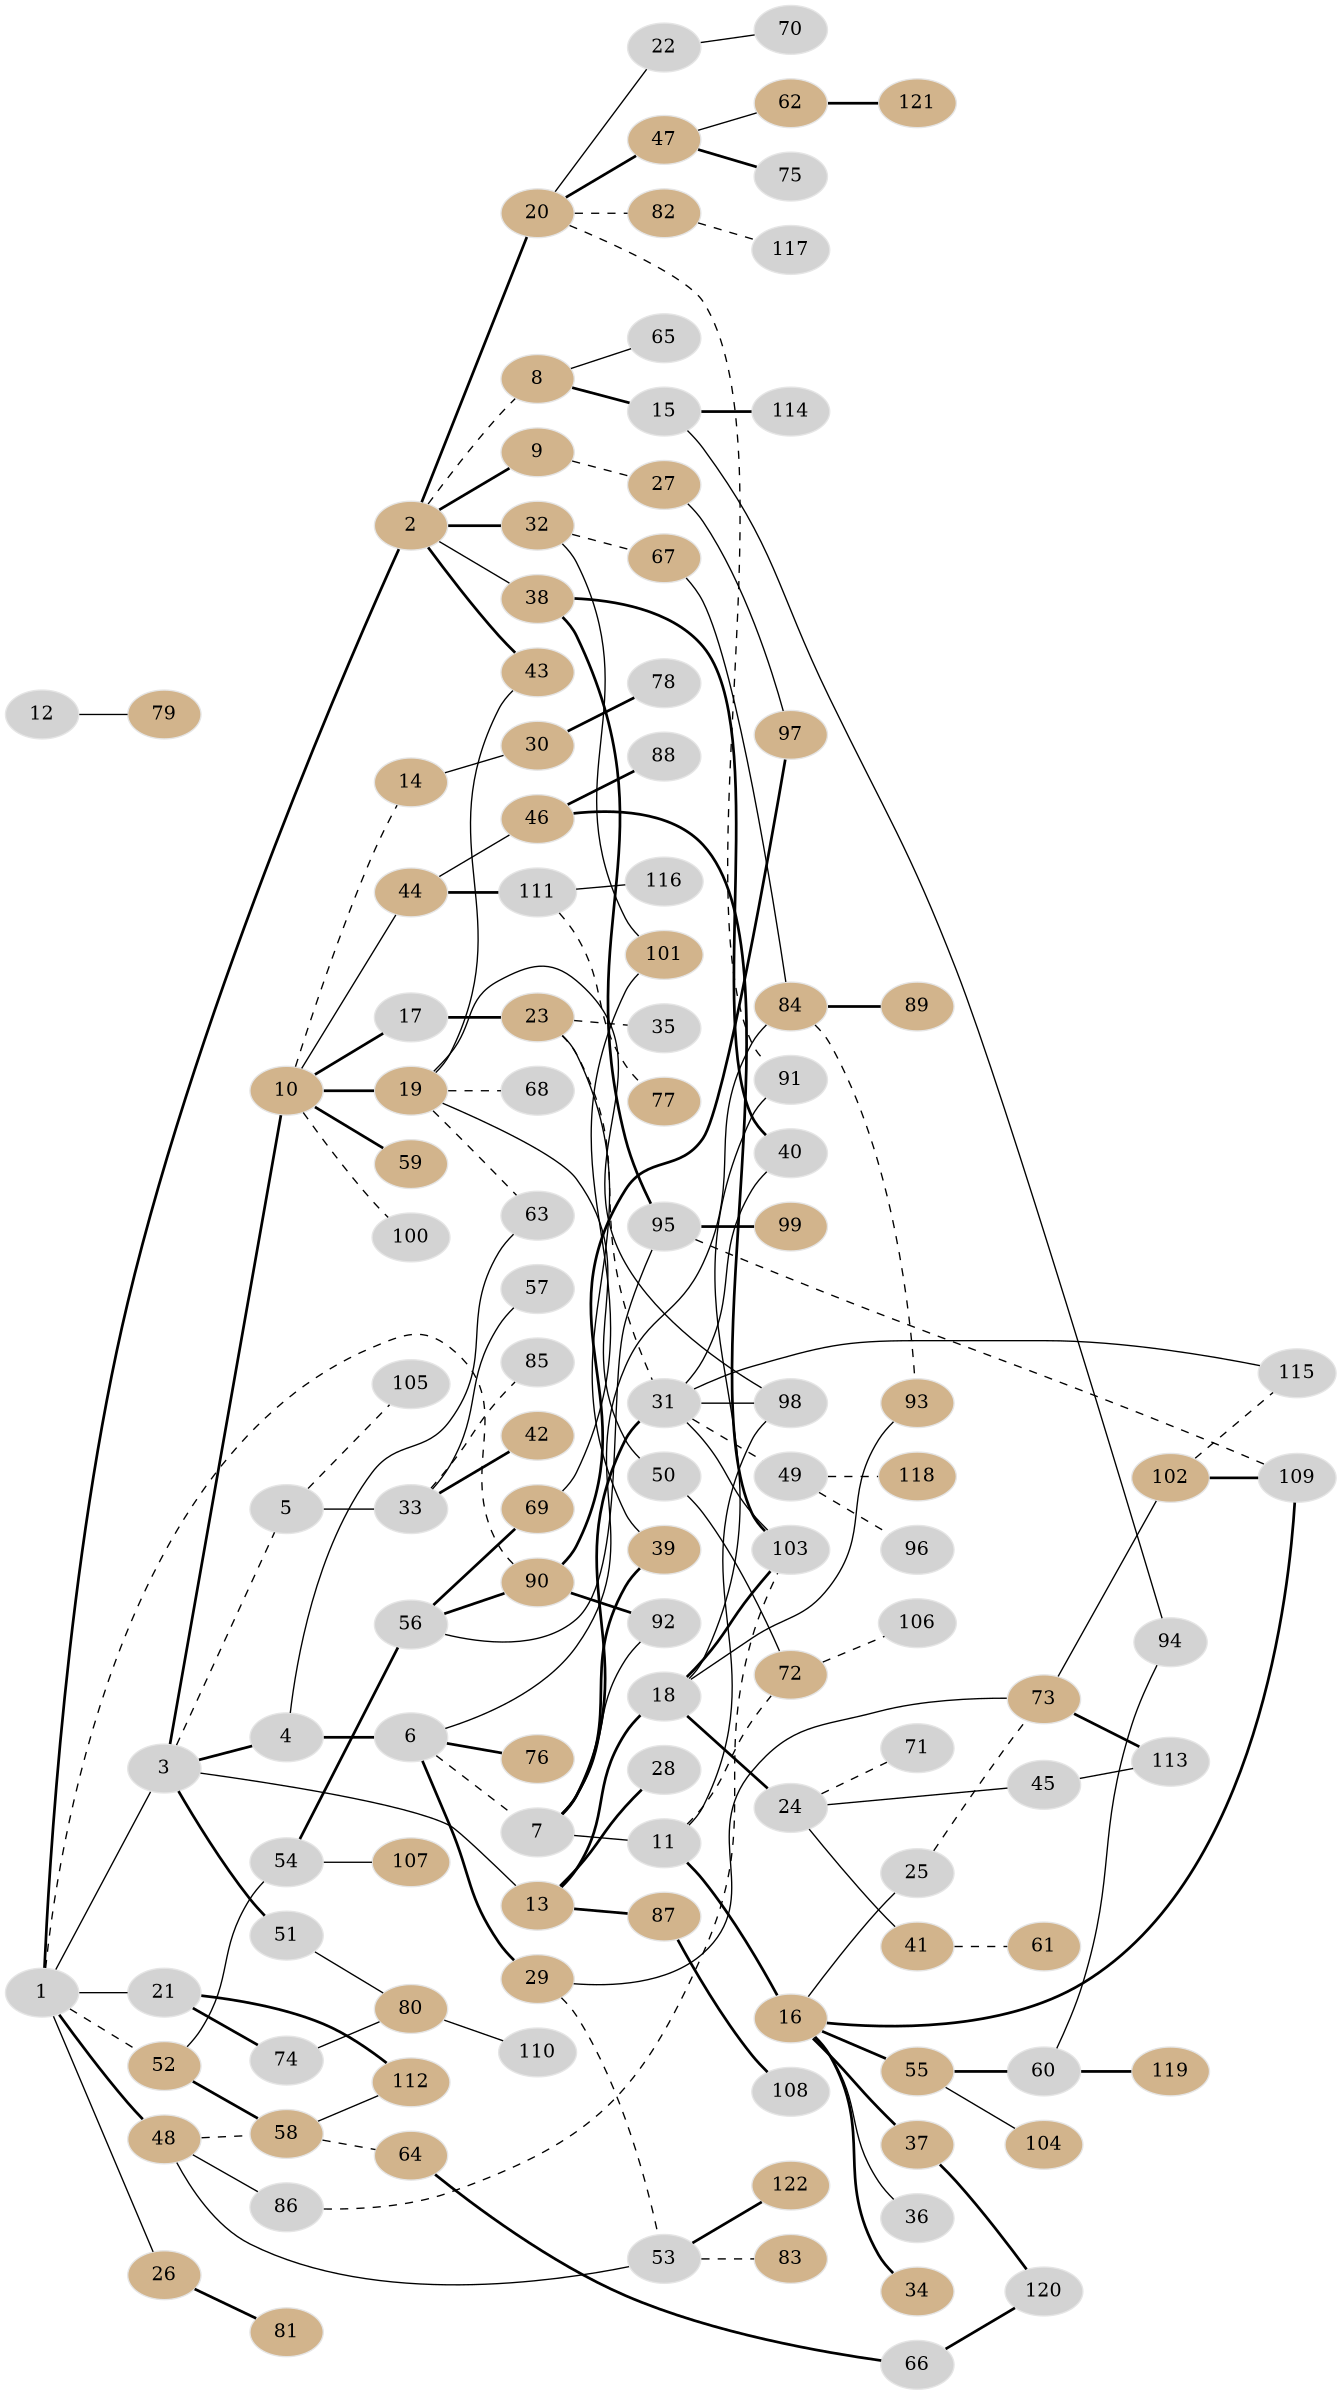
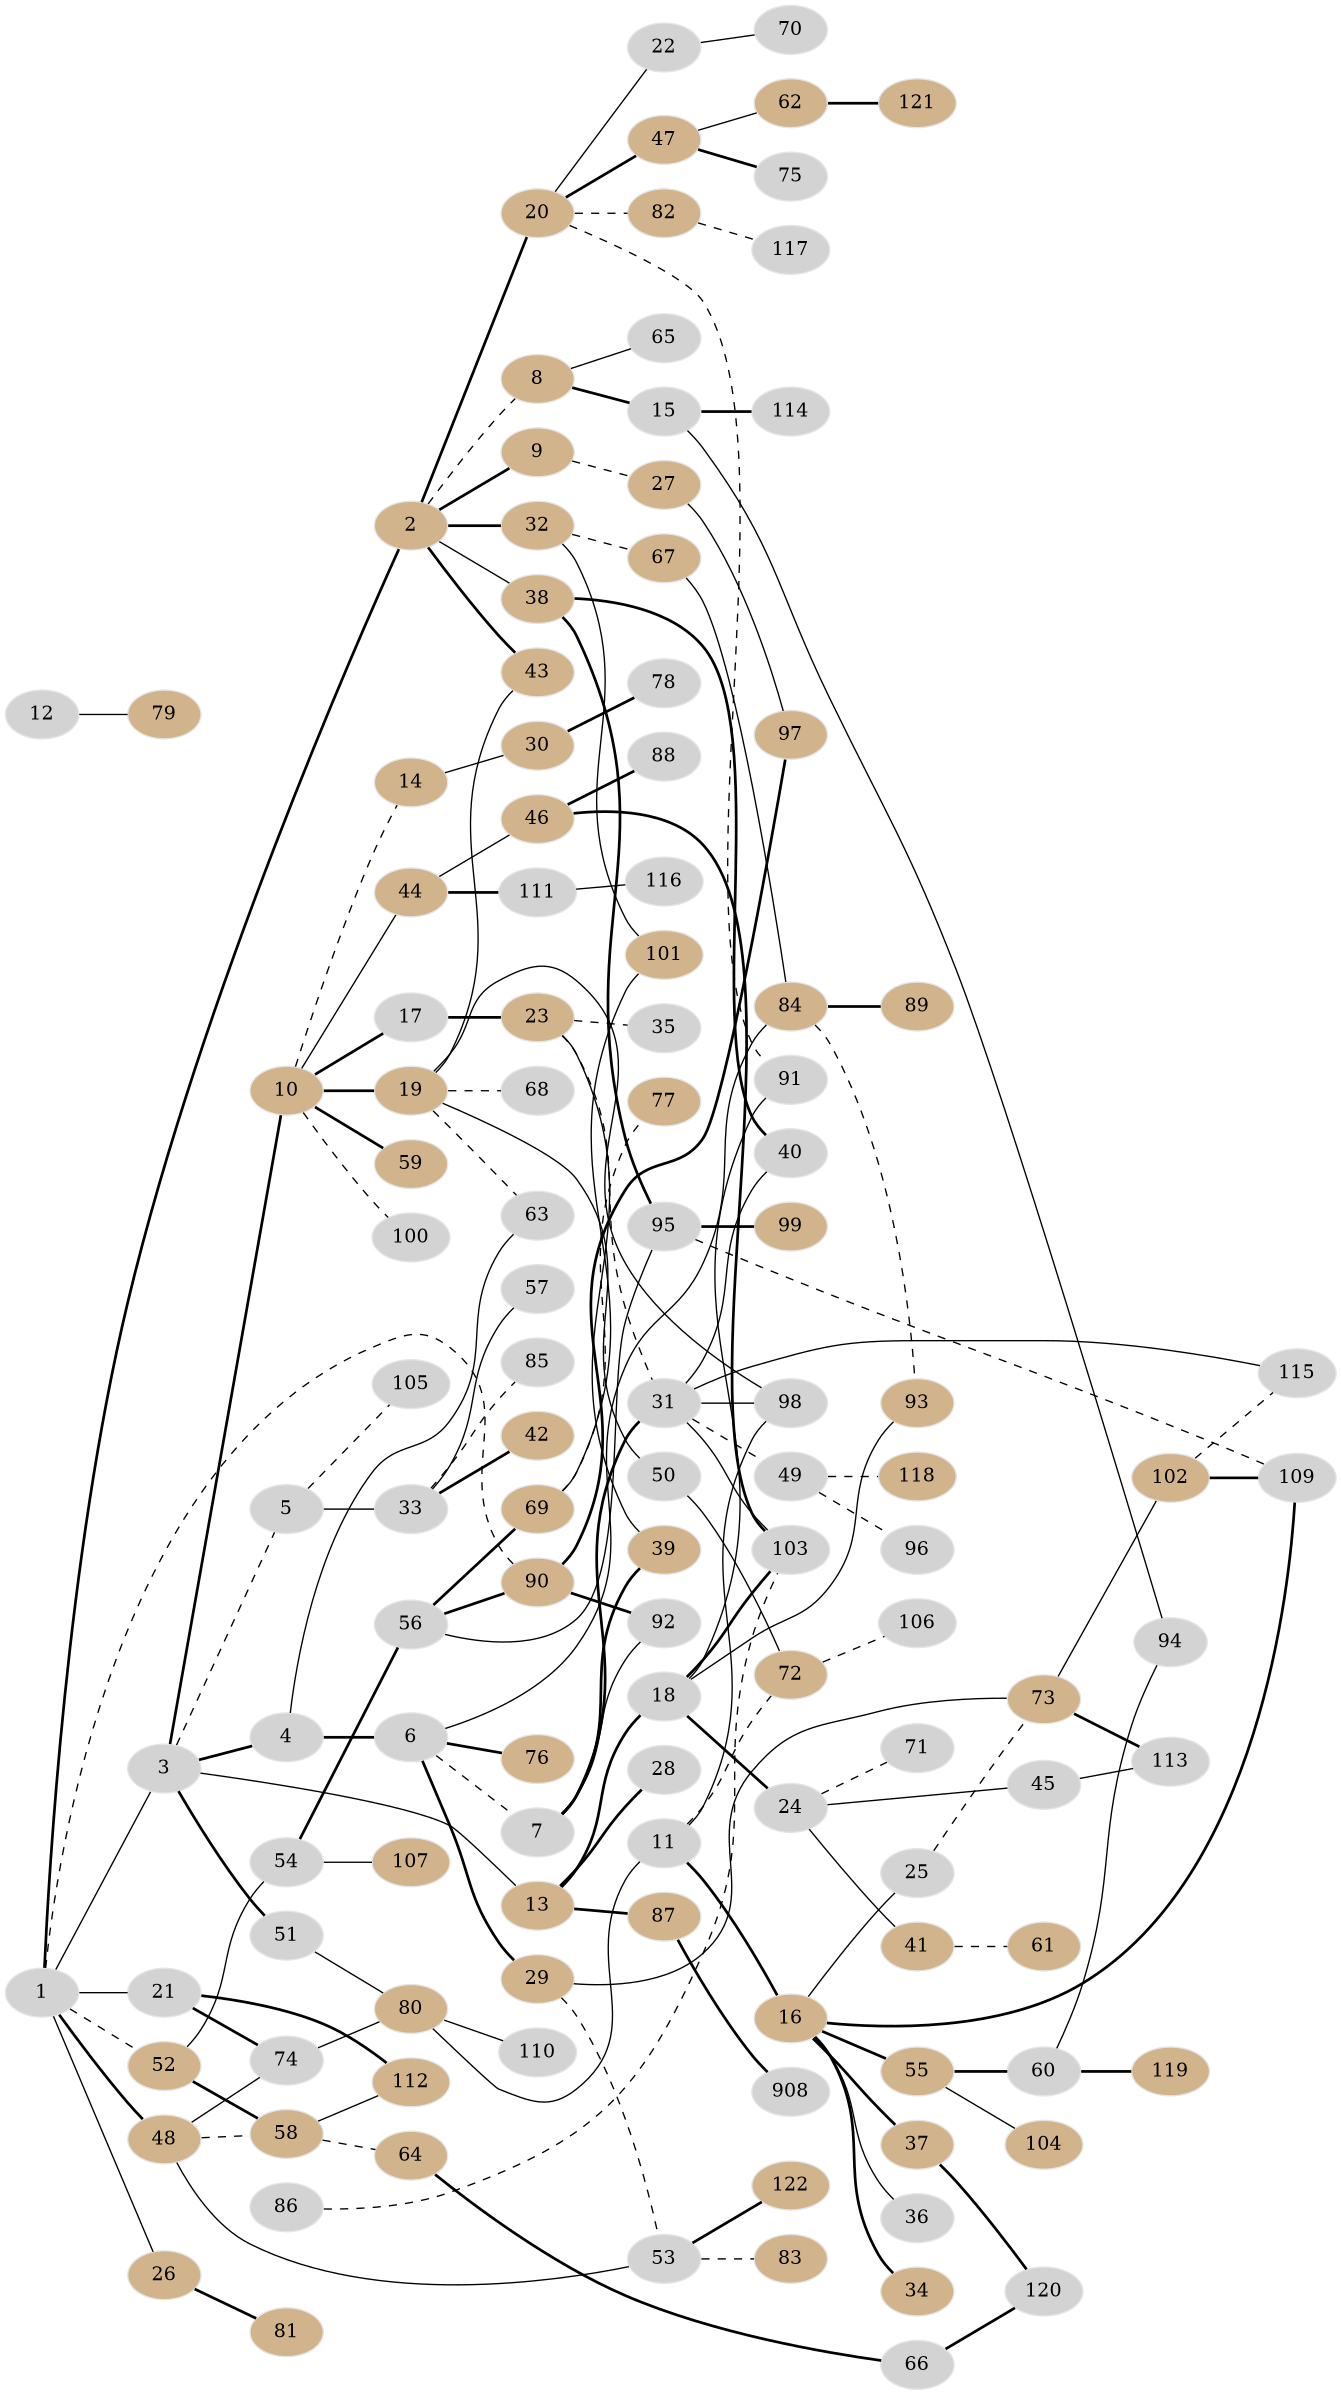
(597, 989) -> (603, 1306)
(612, 1839) -> (595, 2070)
(791, 2092) -> (791, 2092)
(225, 2173) -> (217, 2105)
